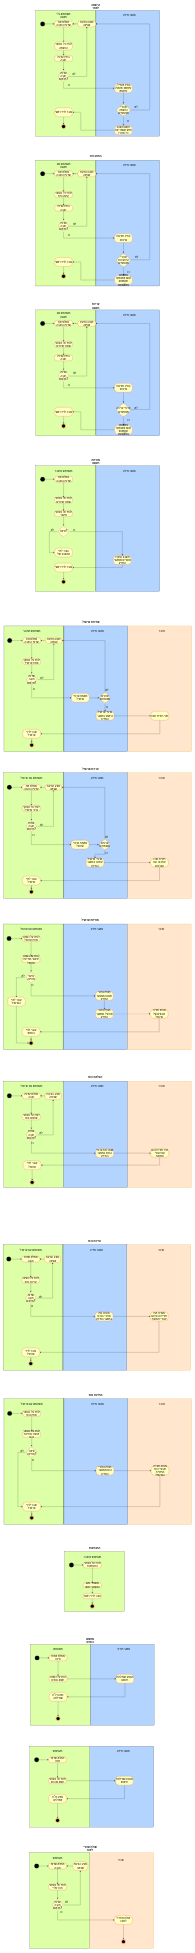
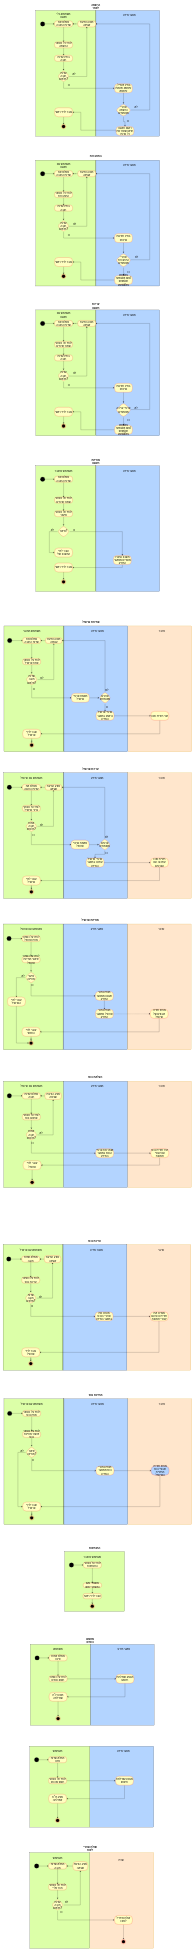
(64, 45) -> (64, 44)
(124, 129) -> (125, 130)
(160, 1472) -> (160, 1472)
